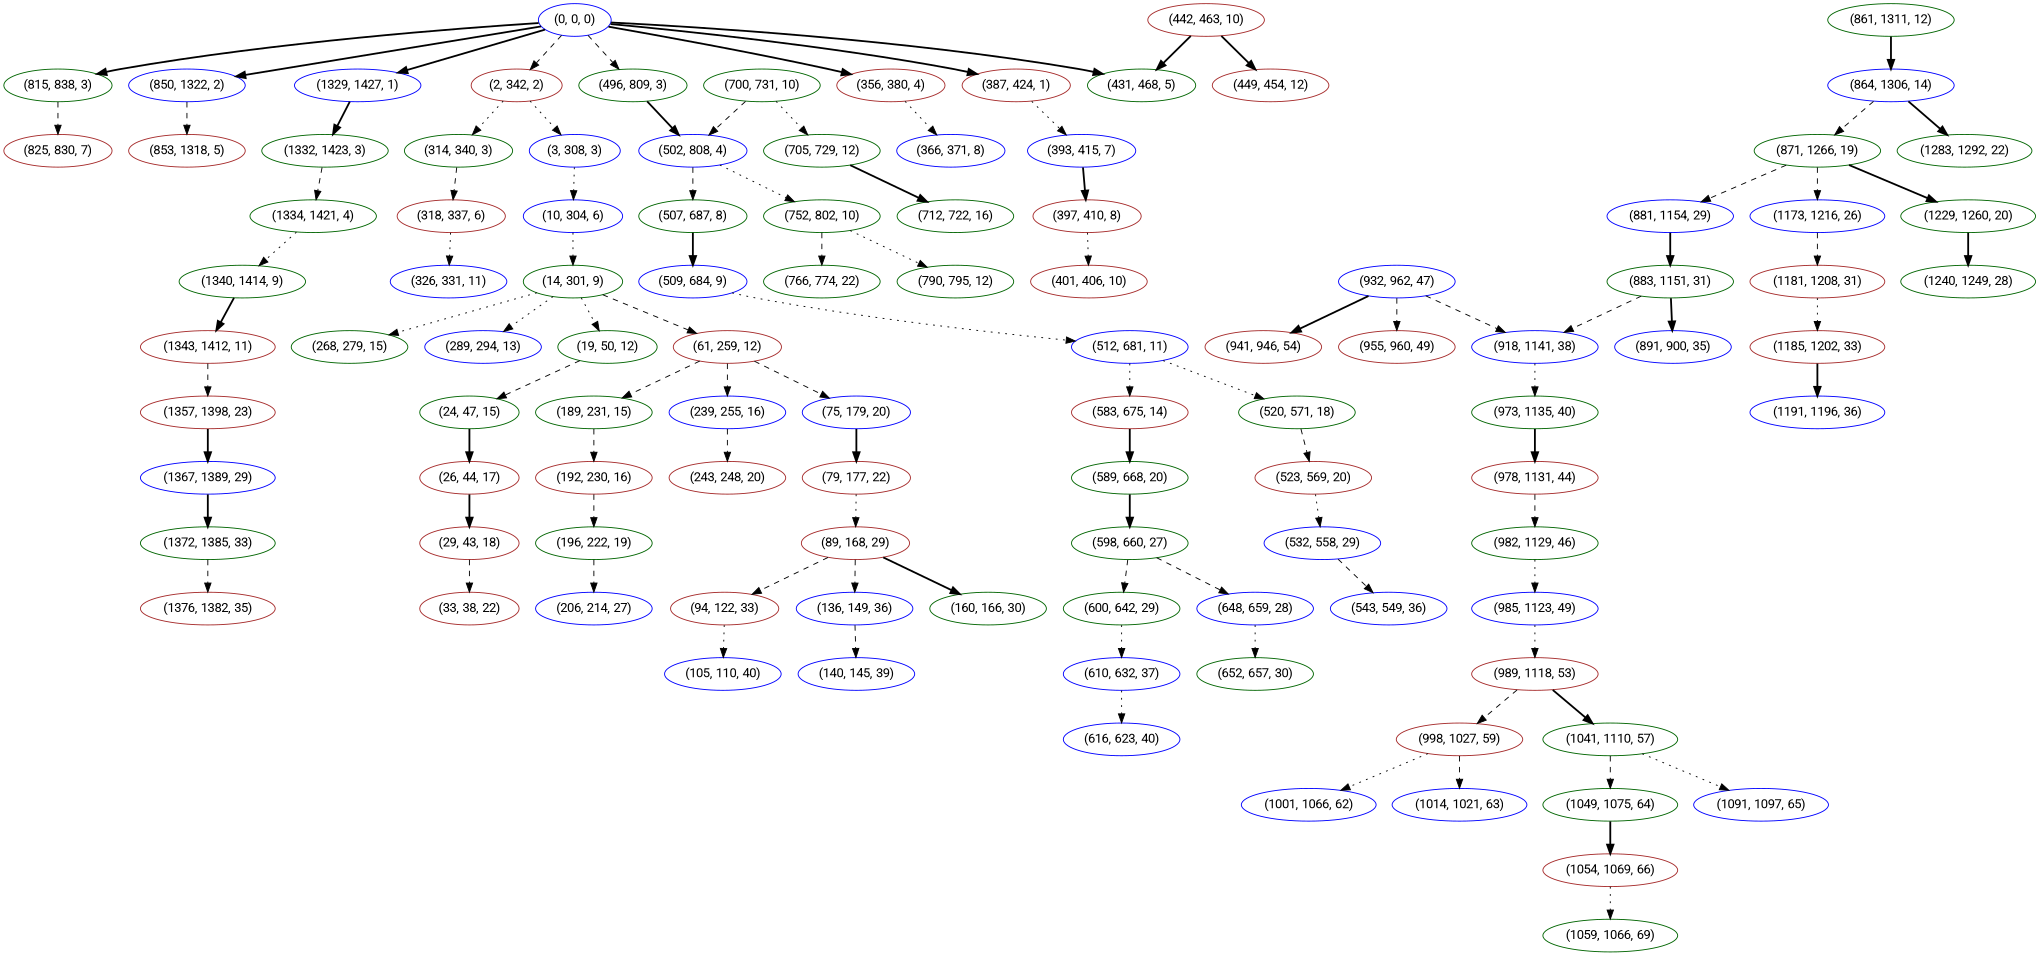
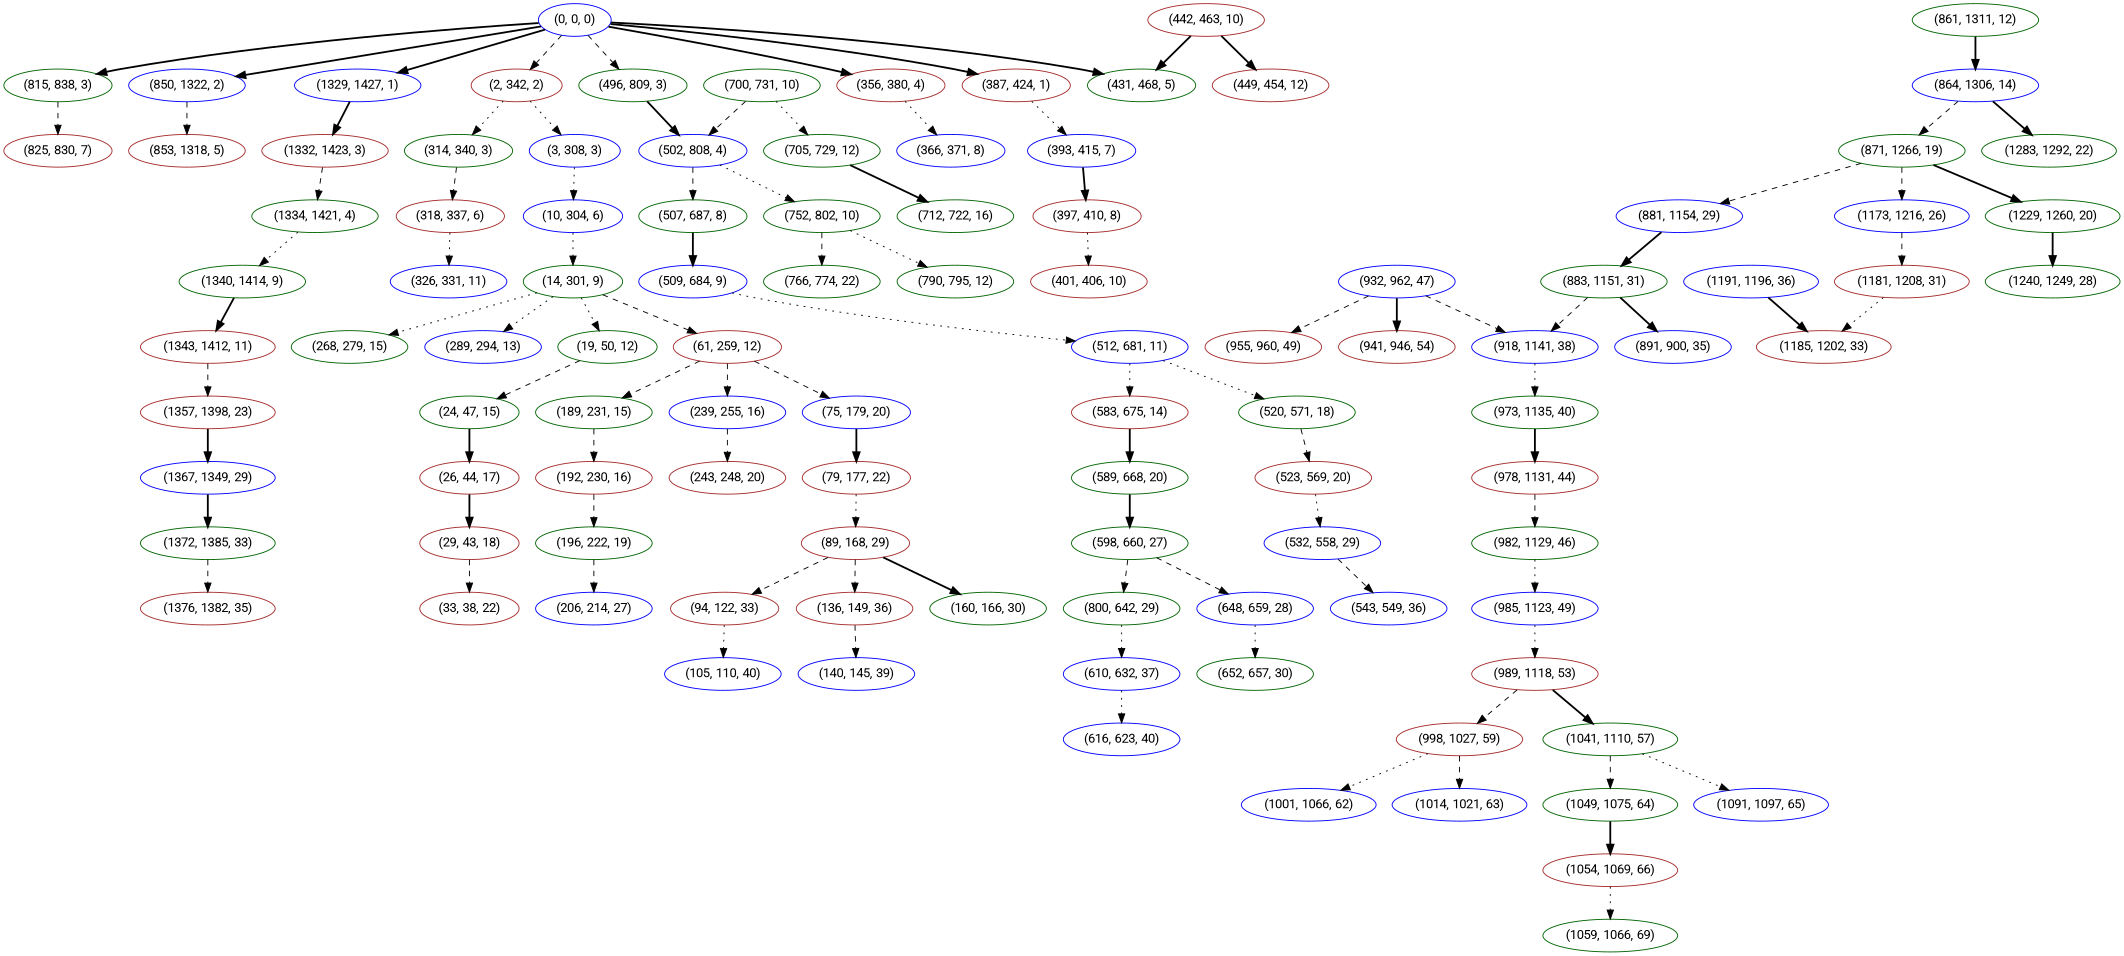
(325, 151) -> (325, 151)
(1817, 375) -> (1784, 311)
(208, 478) -> (208, 478)
(855, 609) -> (855, 609)
(1122, 609) -> (1122, 609)
